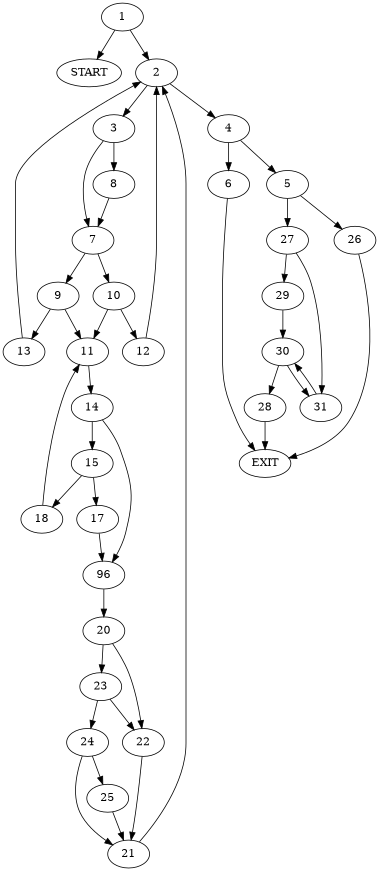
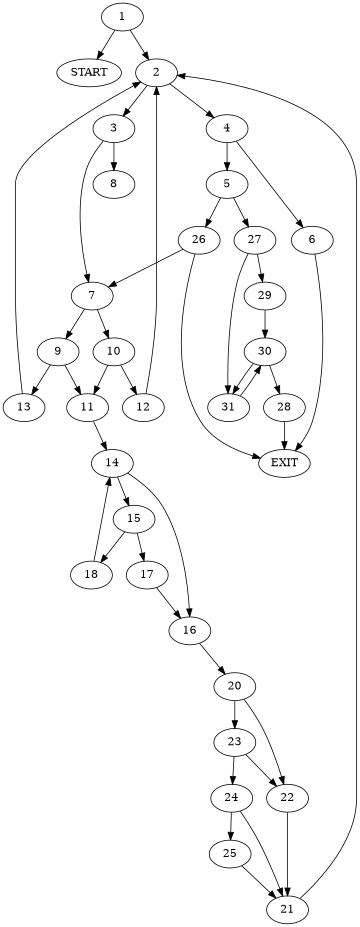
(105, 209) -> (149, 266)
(53, 436) -> (101, 523)
(104, 575) -> (190, 631)
